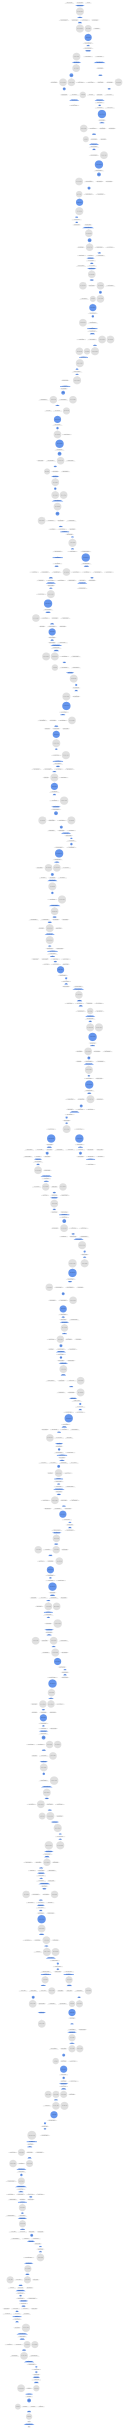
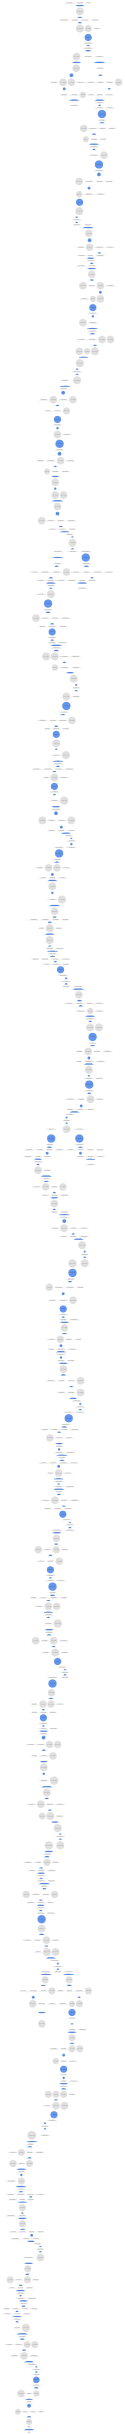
(36, 2377) -> (36, 2380)
